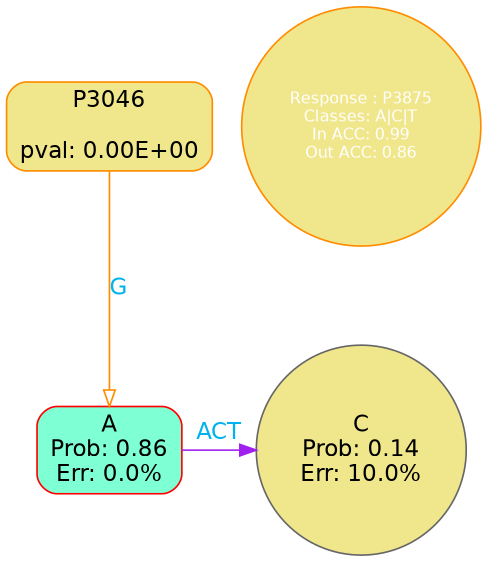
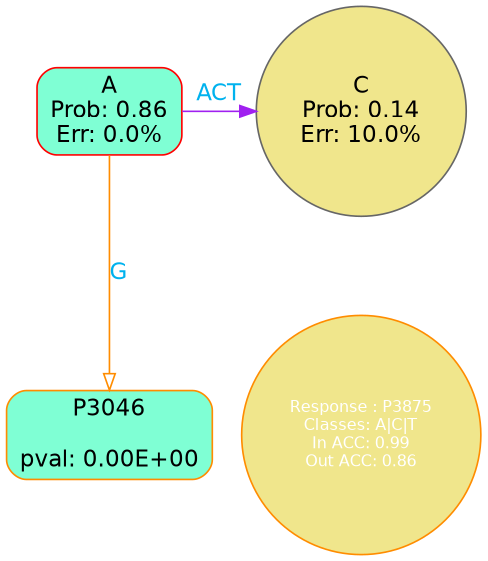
(109, 126) -> (109, 435)
(109, 280) -> (109, 264)
